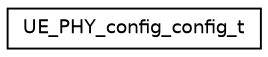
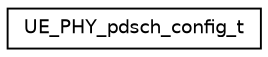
(134, 29) -> (134, 29)
